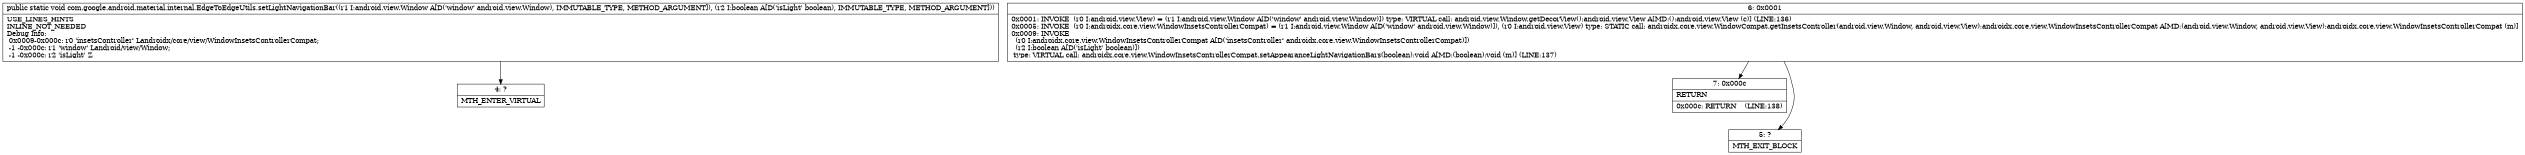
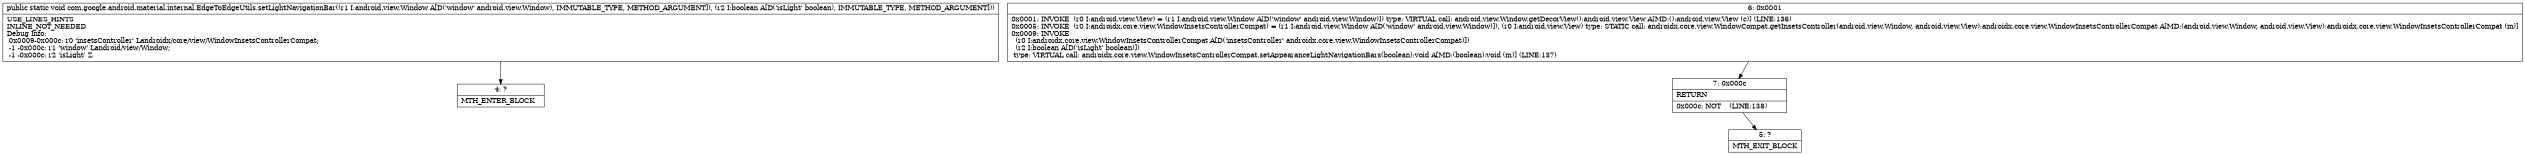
(1794, 95) -> (1748, 119)
(501, 101) -> (498, 101)
(1730, 107) -> (1722, 107)
